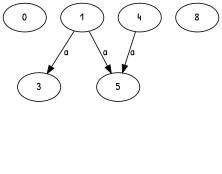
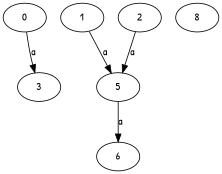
(140, 18) -> (140, 18)
(63, 49) -> (29, 49)
none -> (118, 157)
